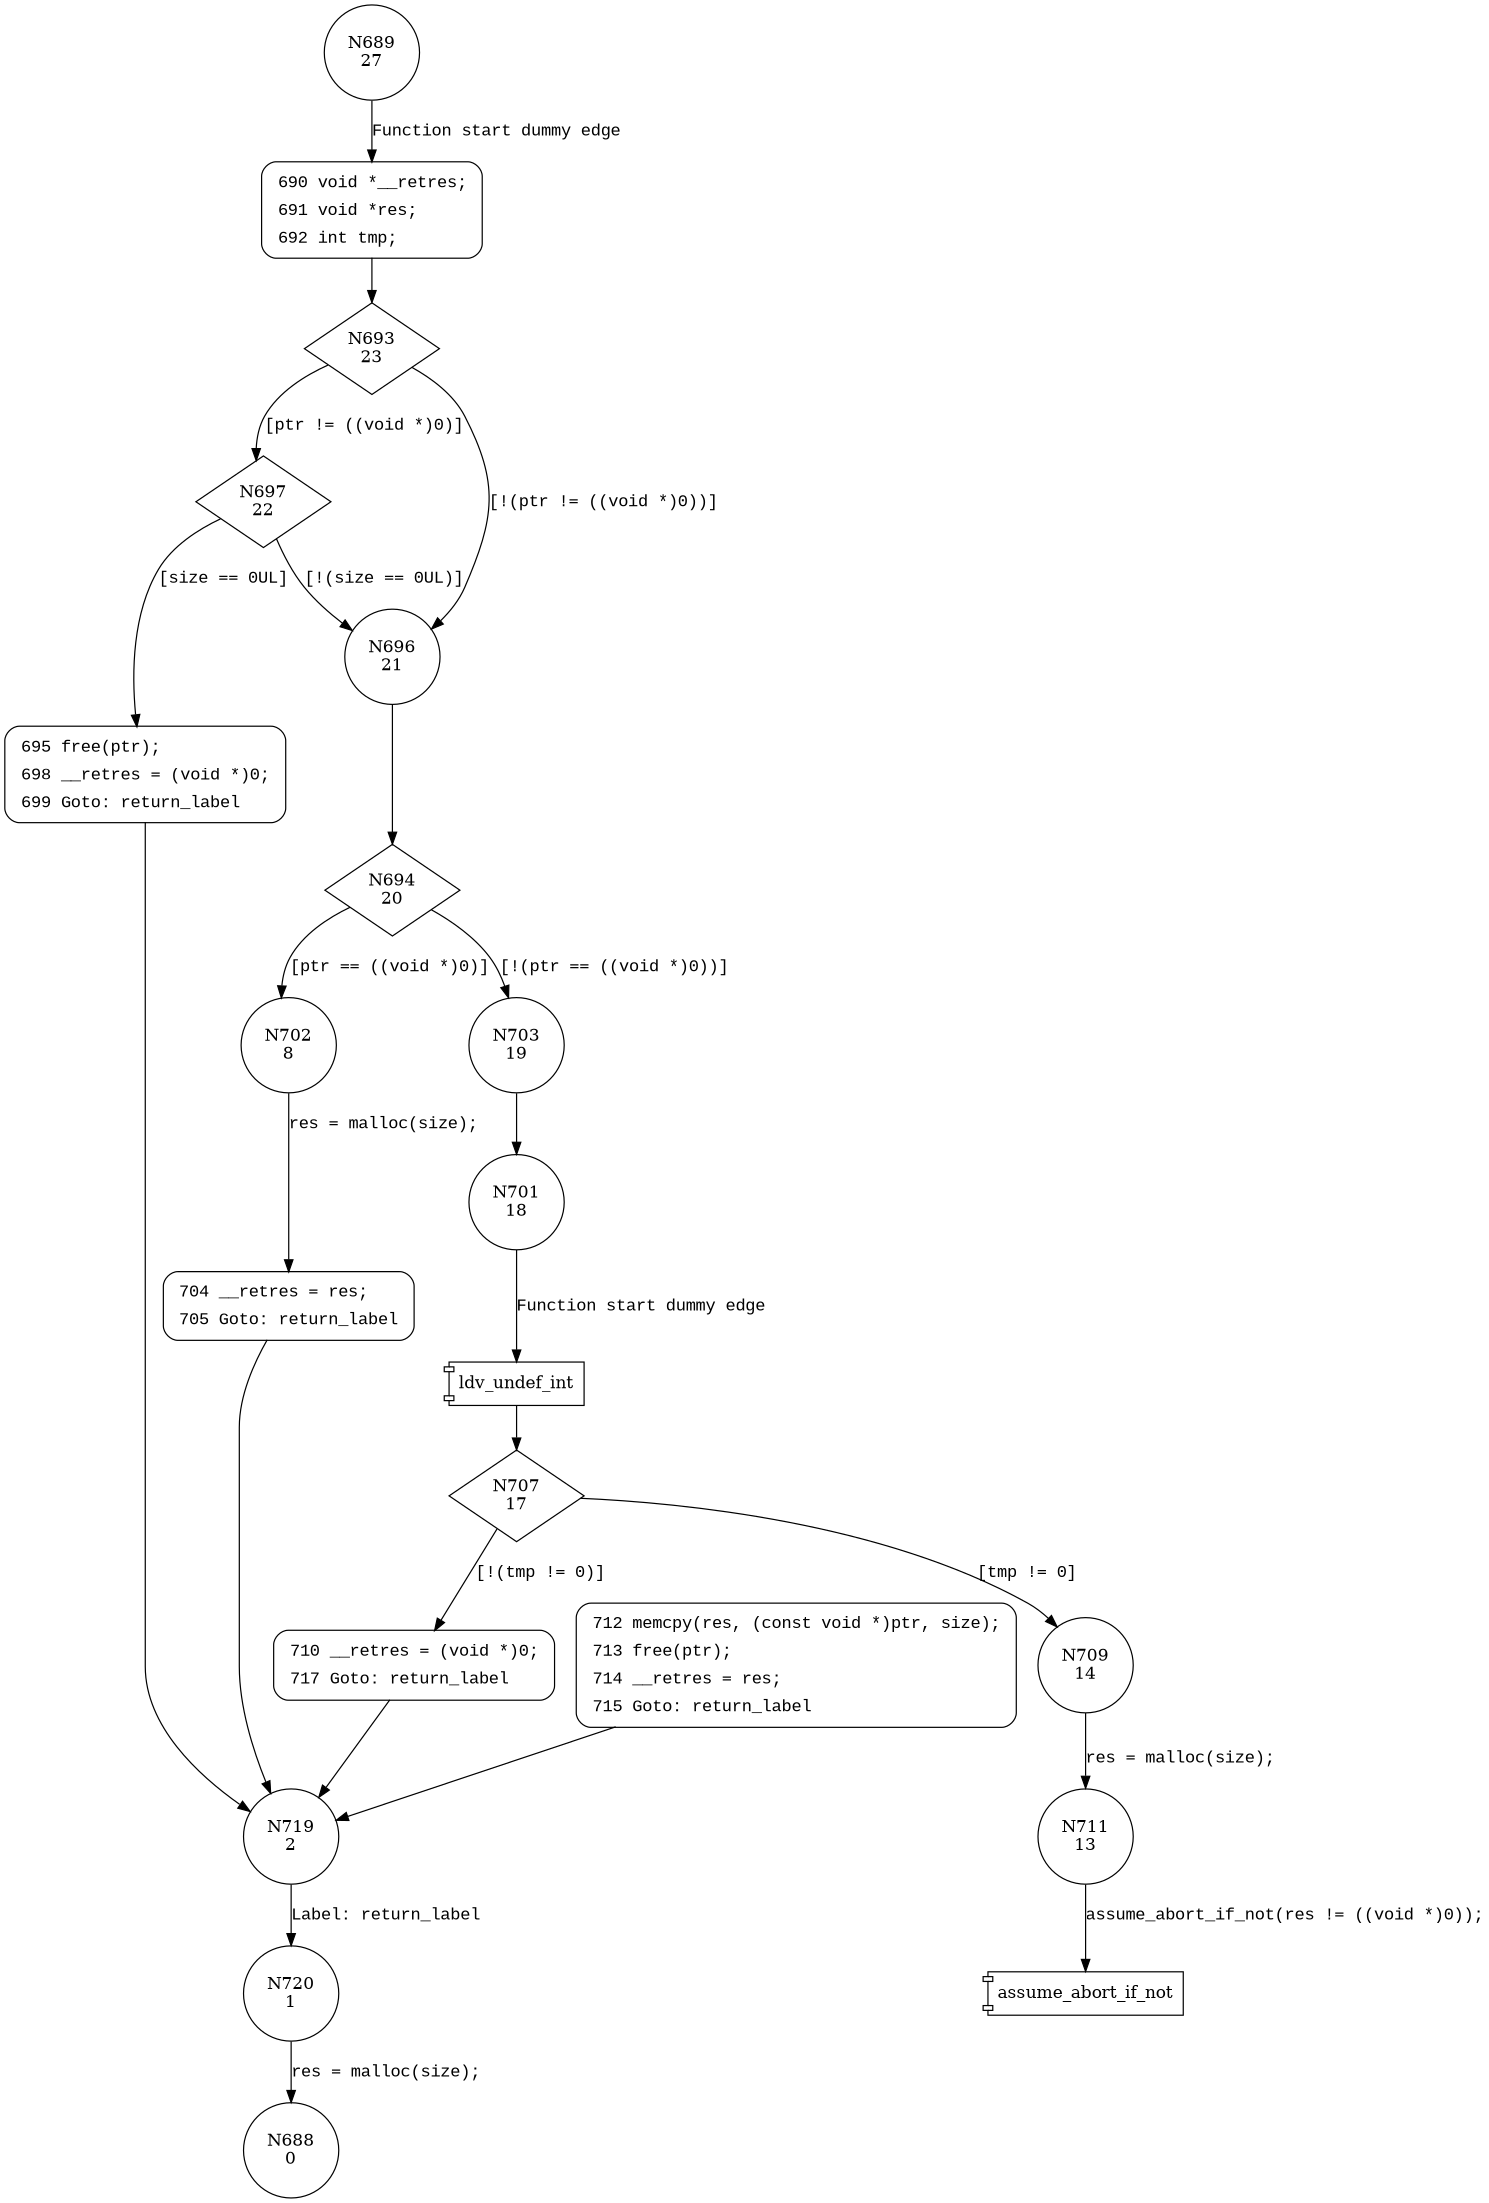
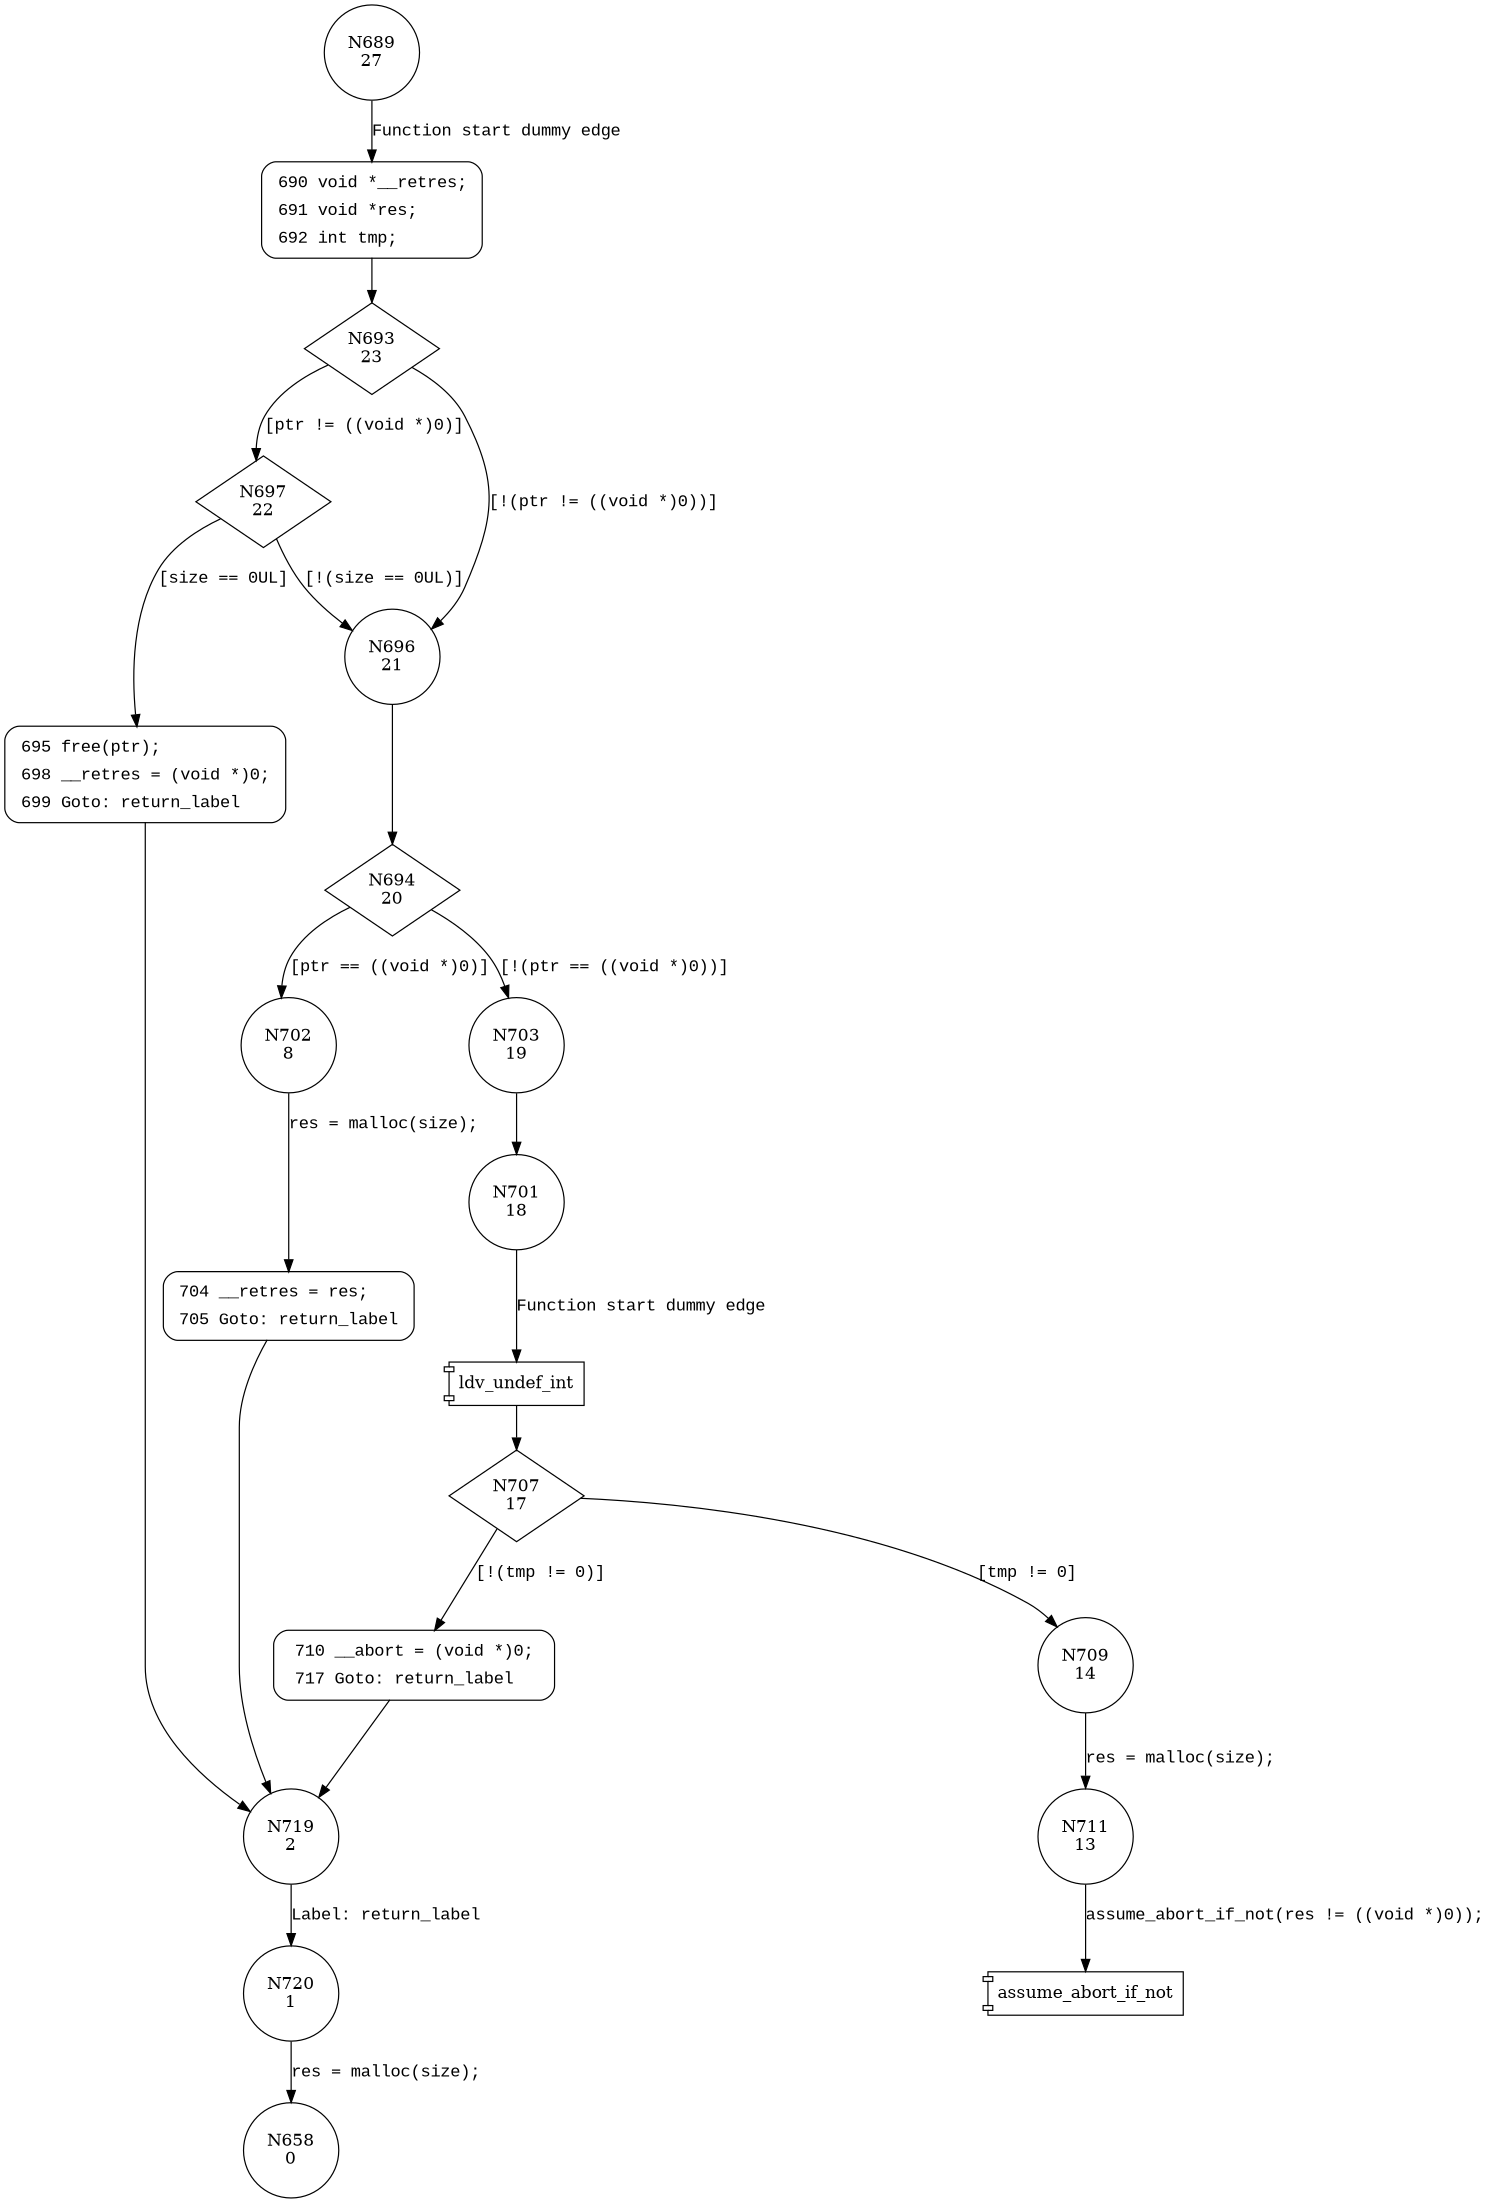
(435, 1651) -> (435, 1651)
(796, 1665) -> none
(291, 2150) -> (291, 2150)
